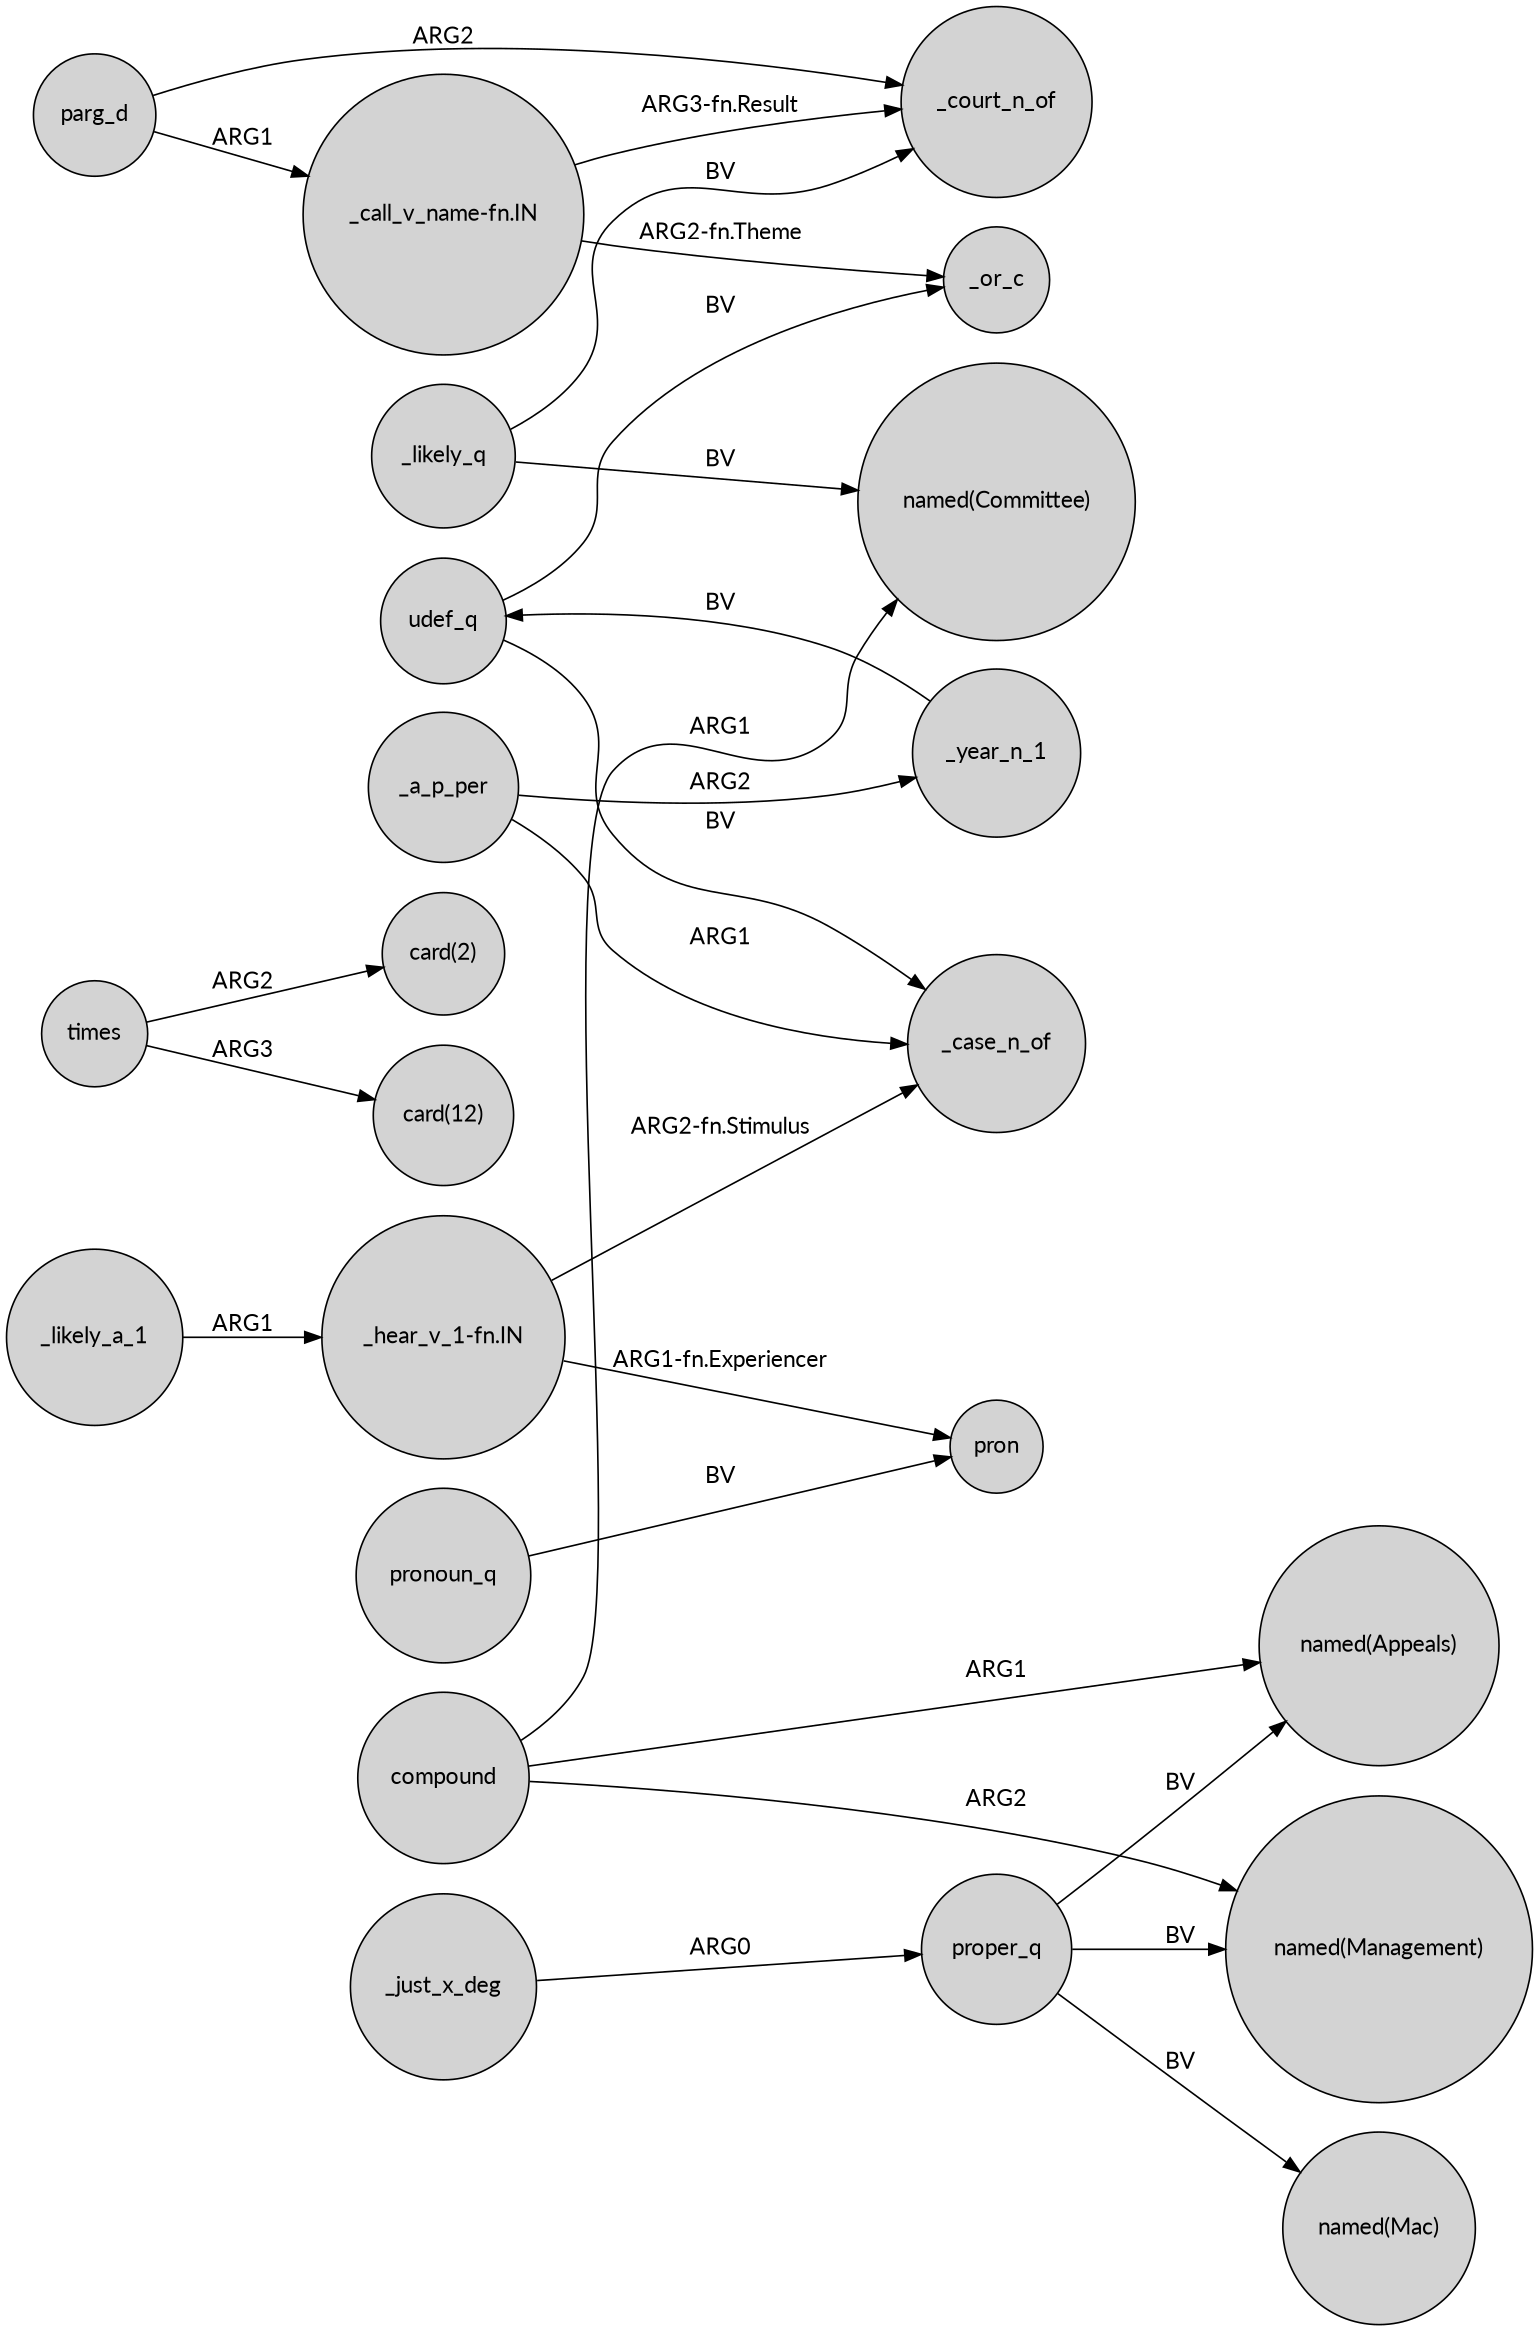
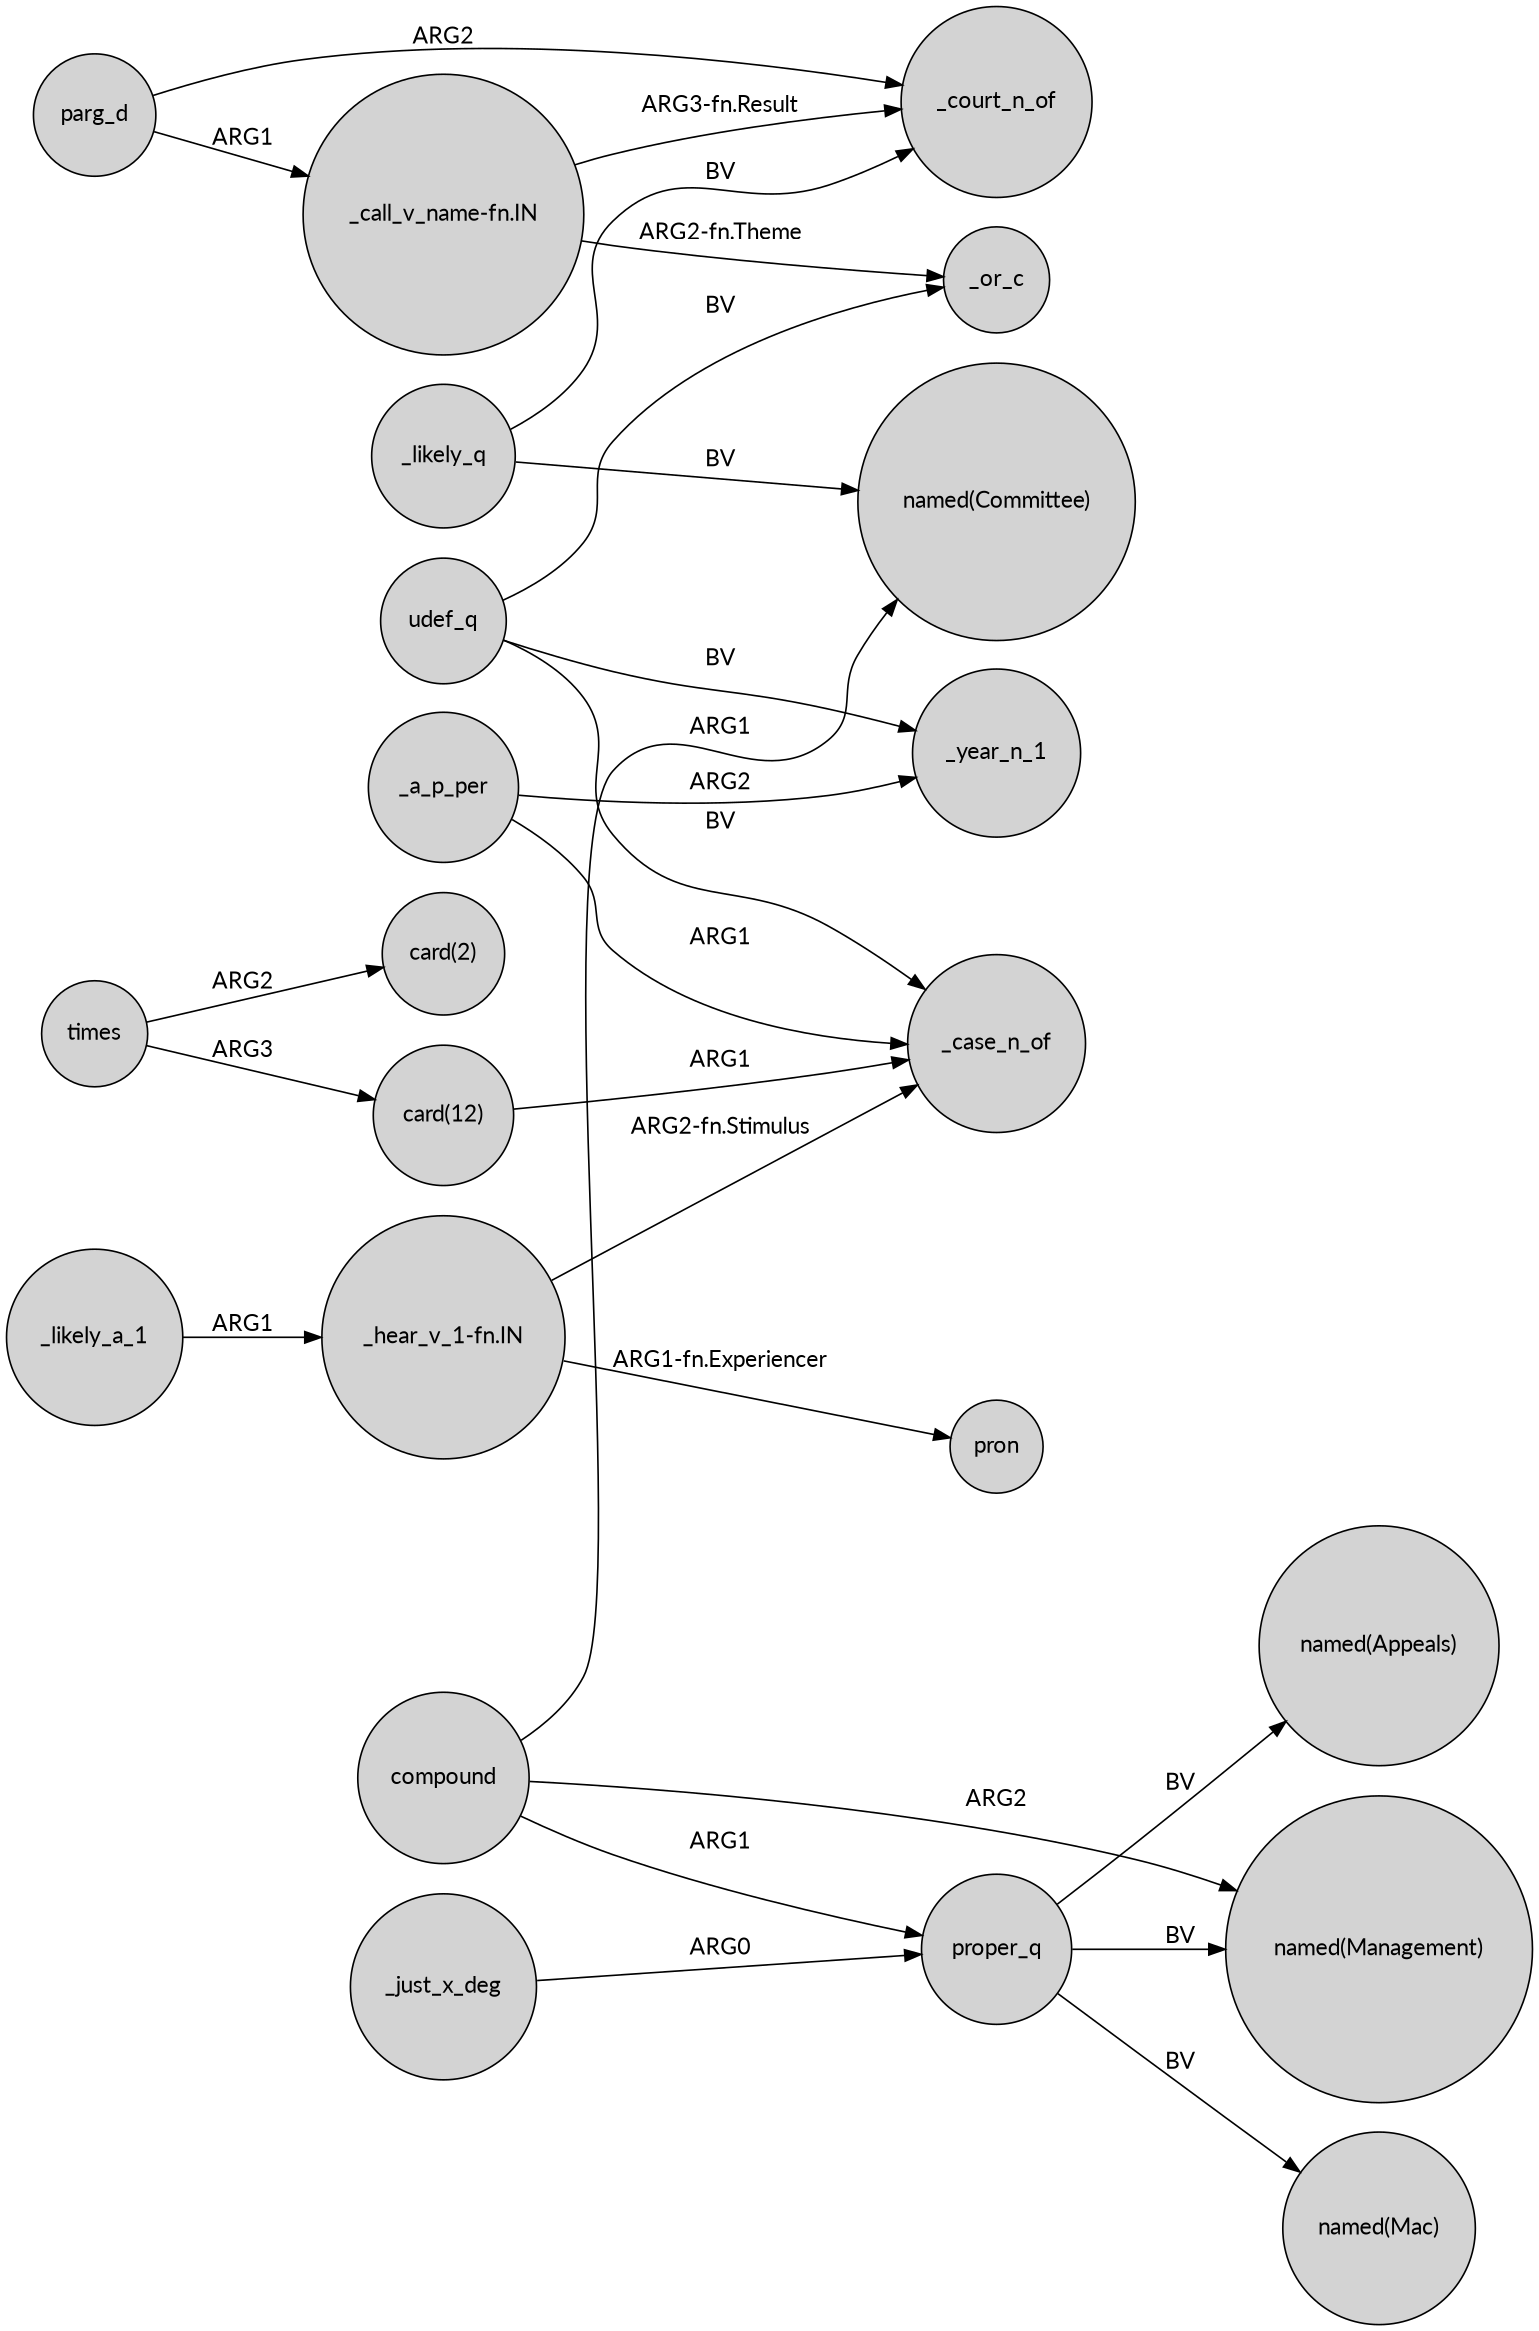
(734, 625) -> (701, 688)
none -> (703, 1089)
(443, 1576) -> none
(886, 1715) -> (710, 1885)
